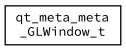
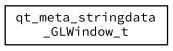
(63, 25) -> (86, 25)
